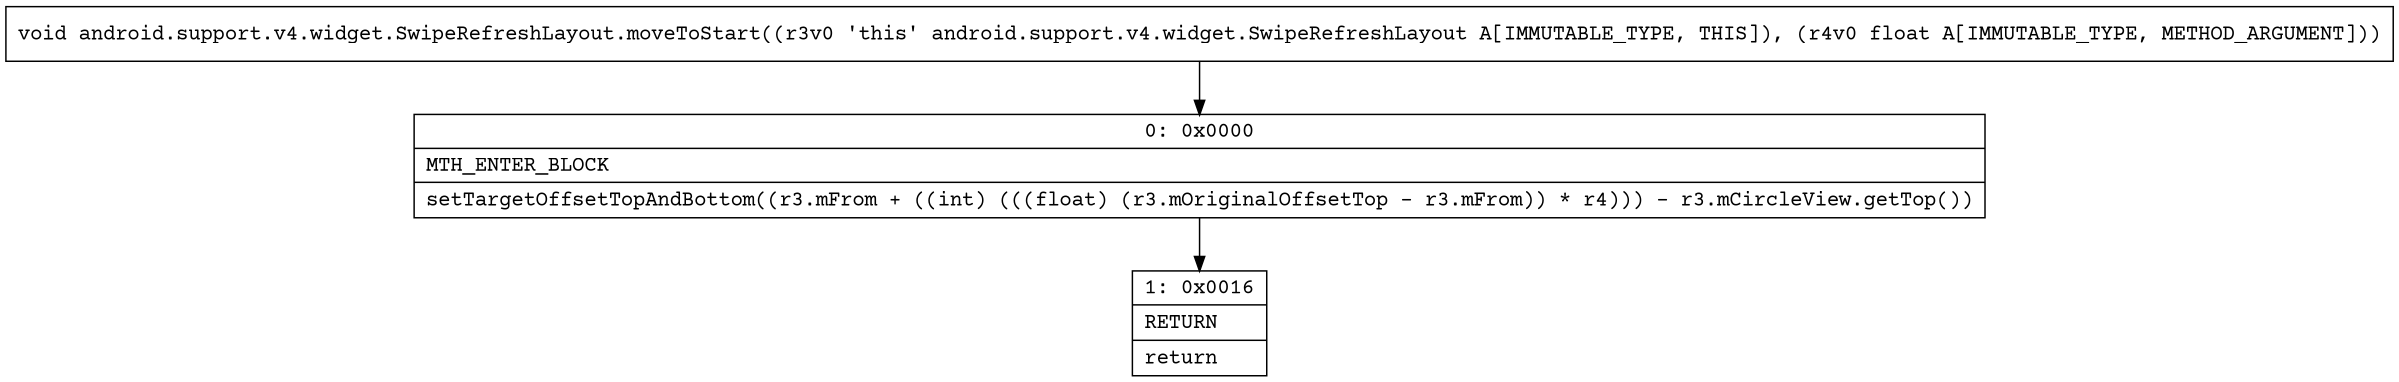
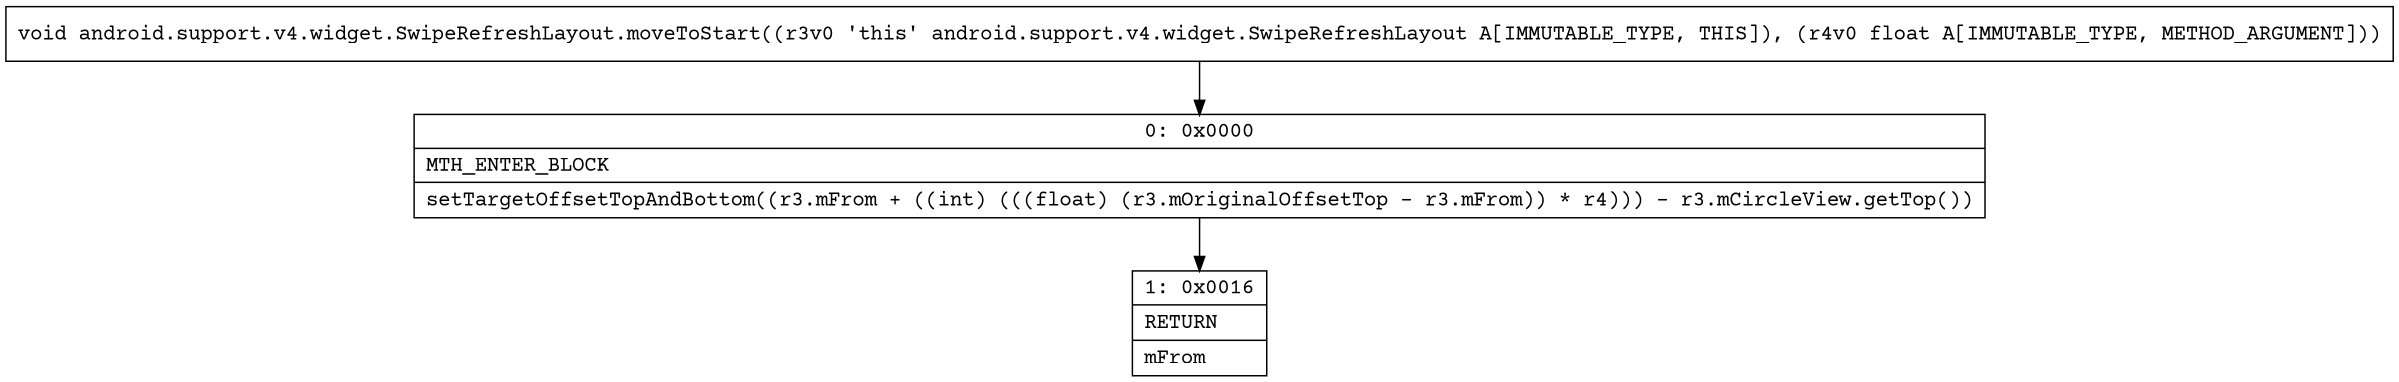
(1181, 357) -> (1175, 357)
